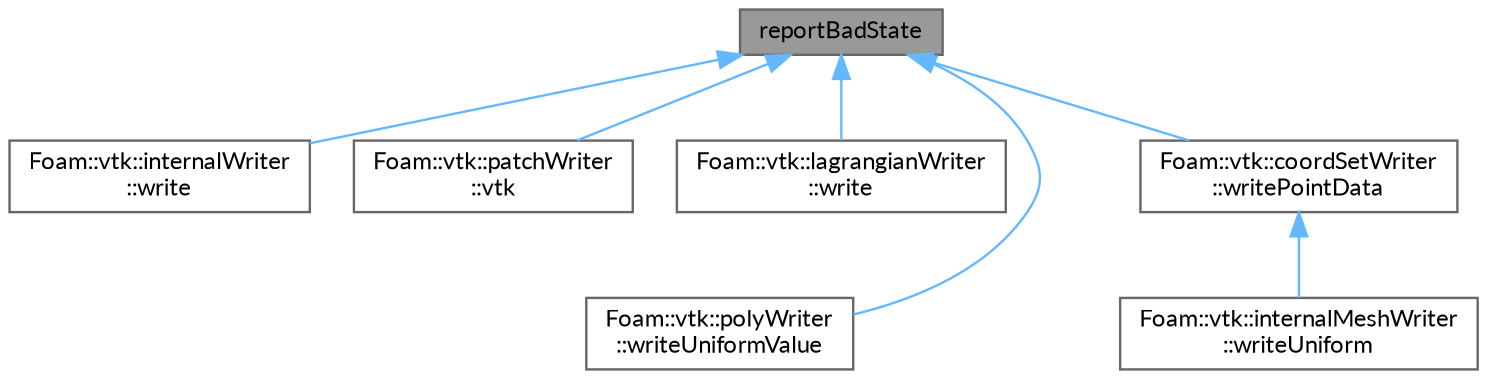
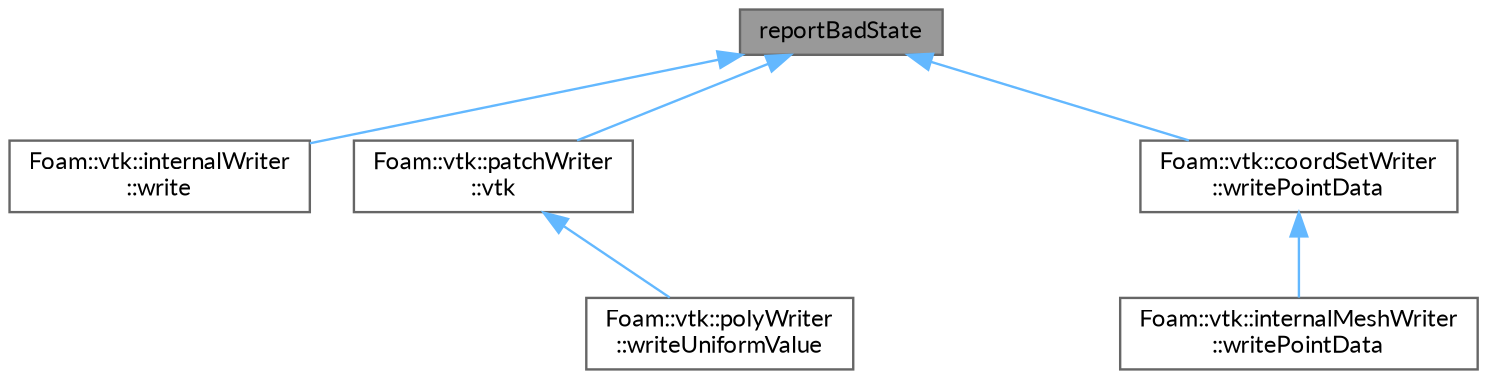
(841, 176) -> none
(1025, 215) -> (617, 262)
(1299, 334) -> (1299, 334)
